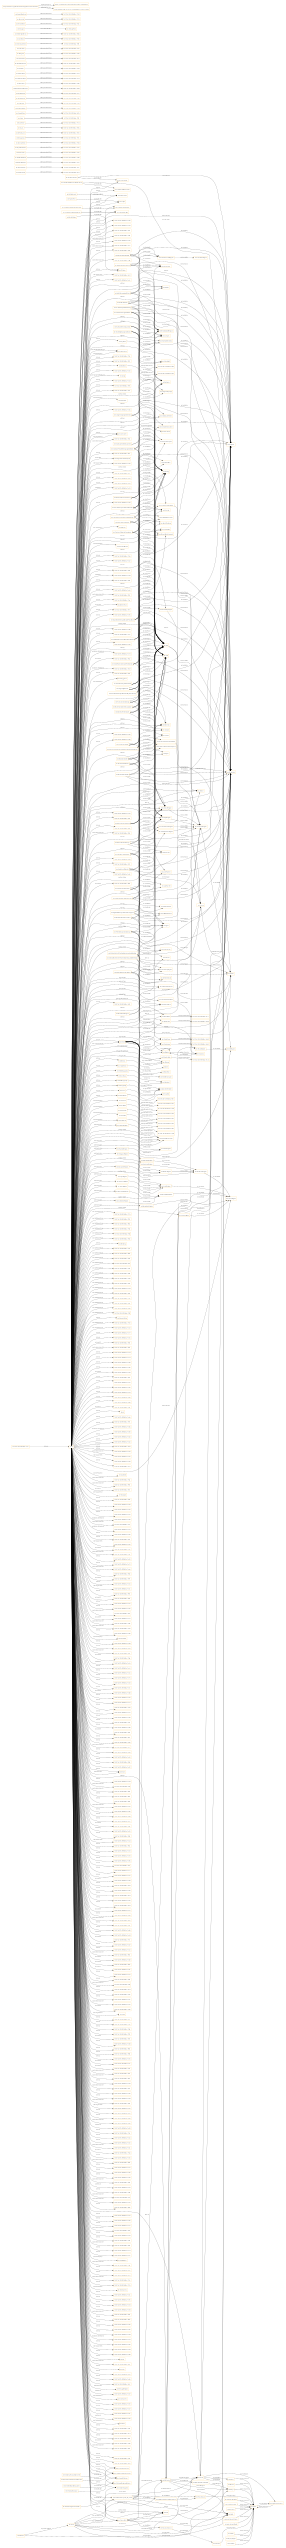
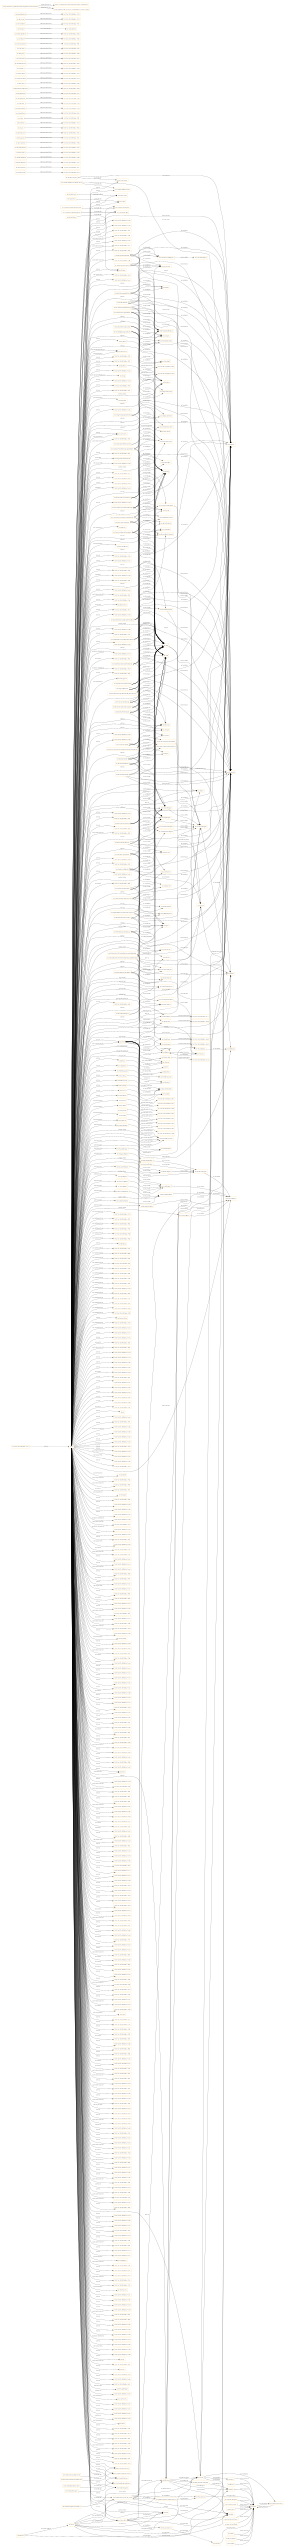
none -> (122, 2453)
